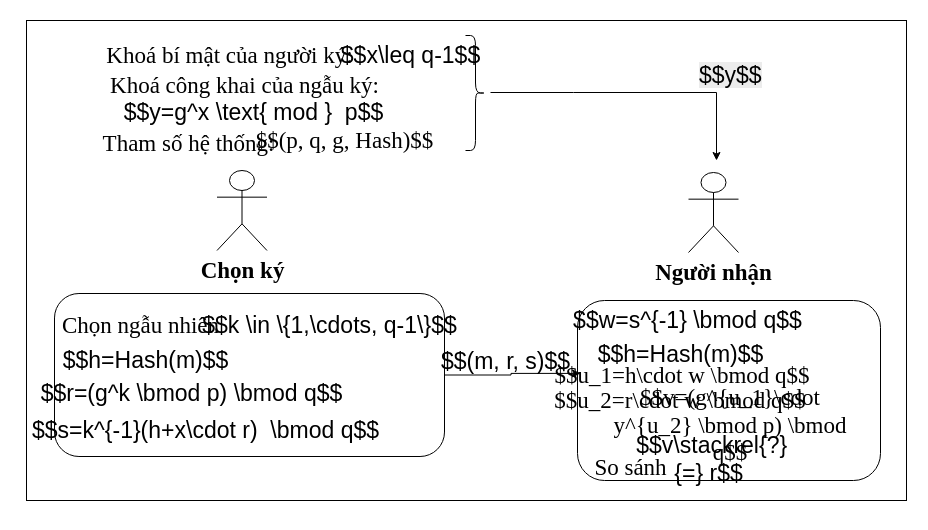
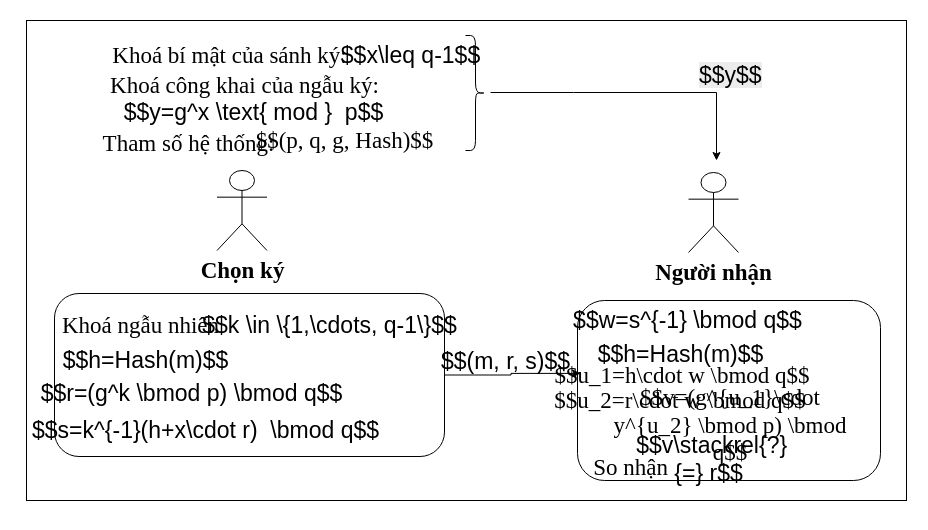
(230, 56) -> (230, 56)
(141, 326) -> (141, 326)
(631, 468) -> (631, 468)
